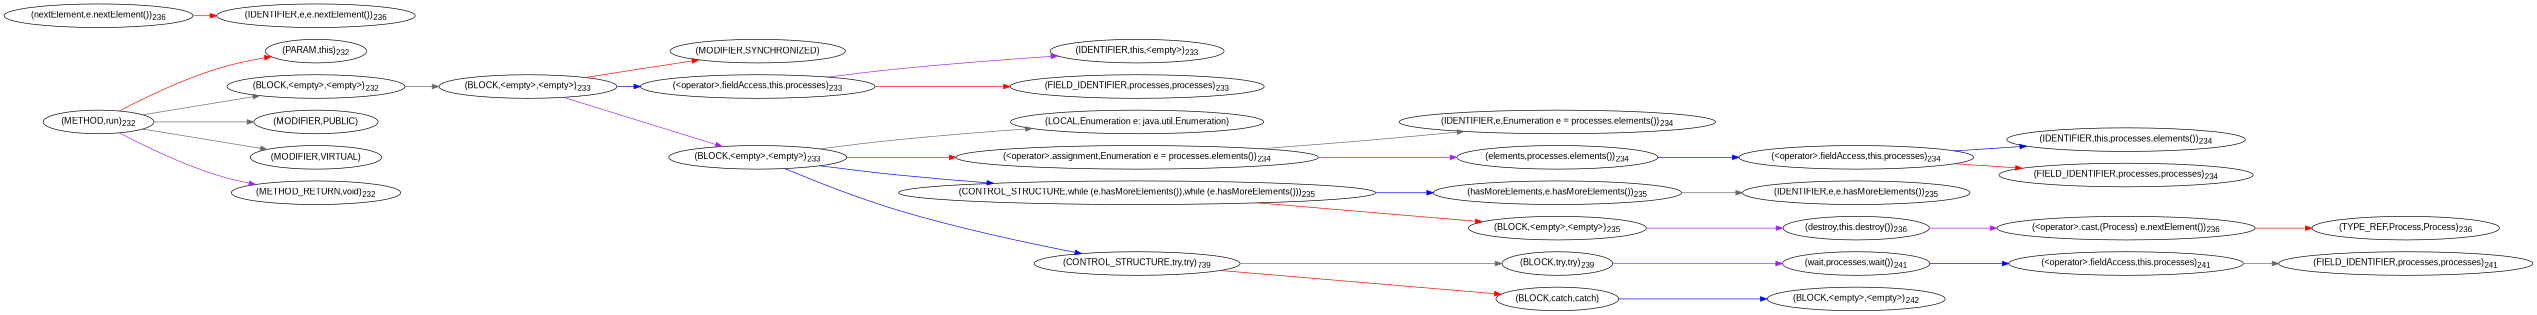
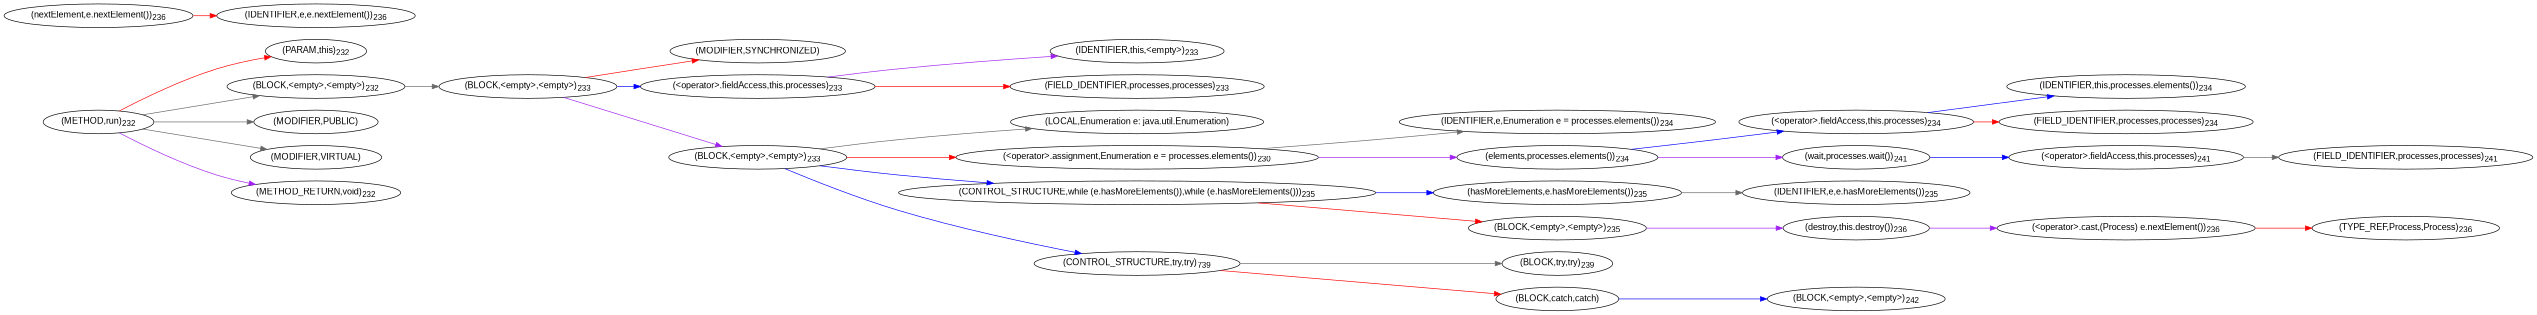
(1264, 156) -> (1264, 156)
(1694, 264) -> (1717, 157)
